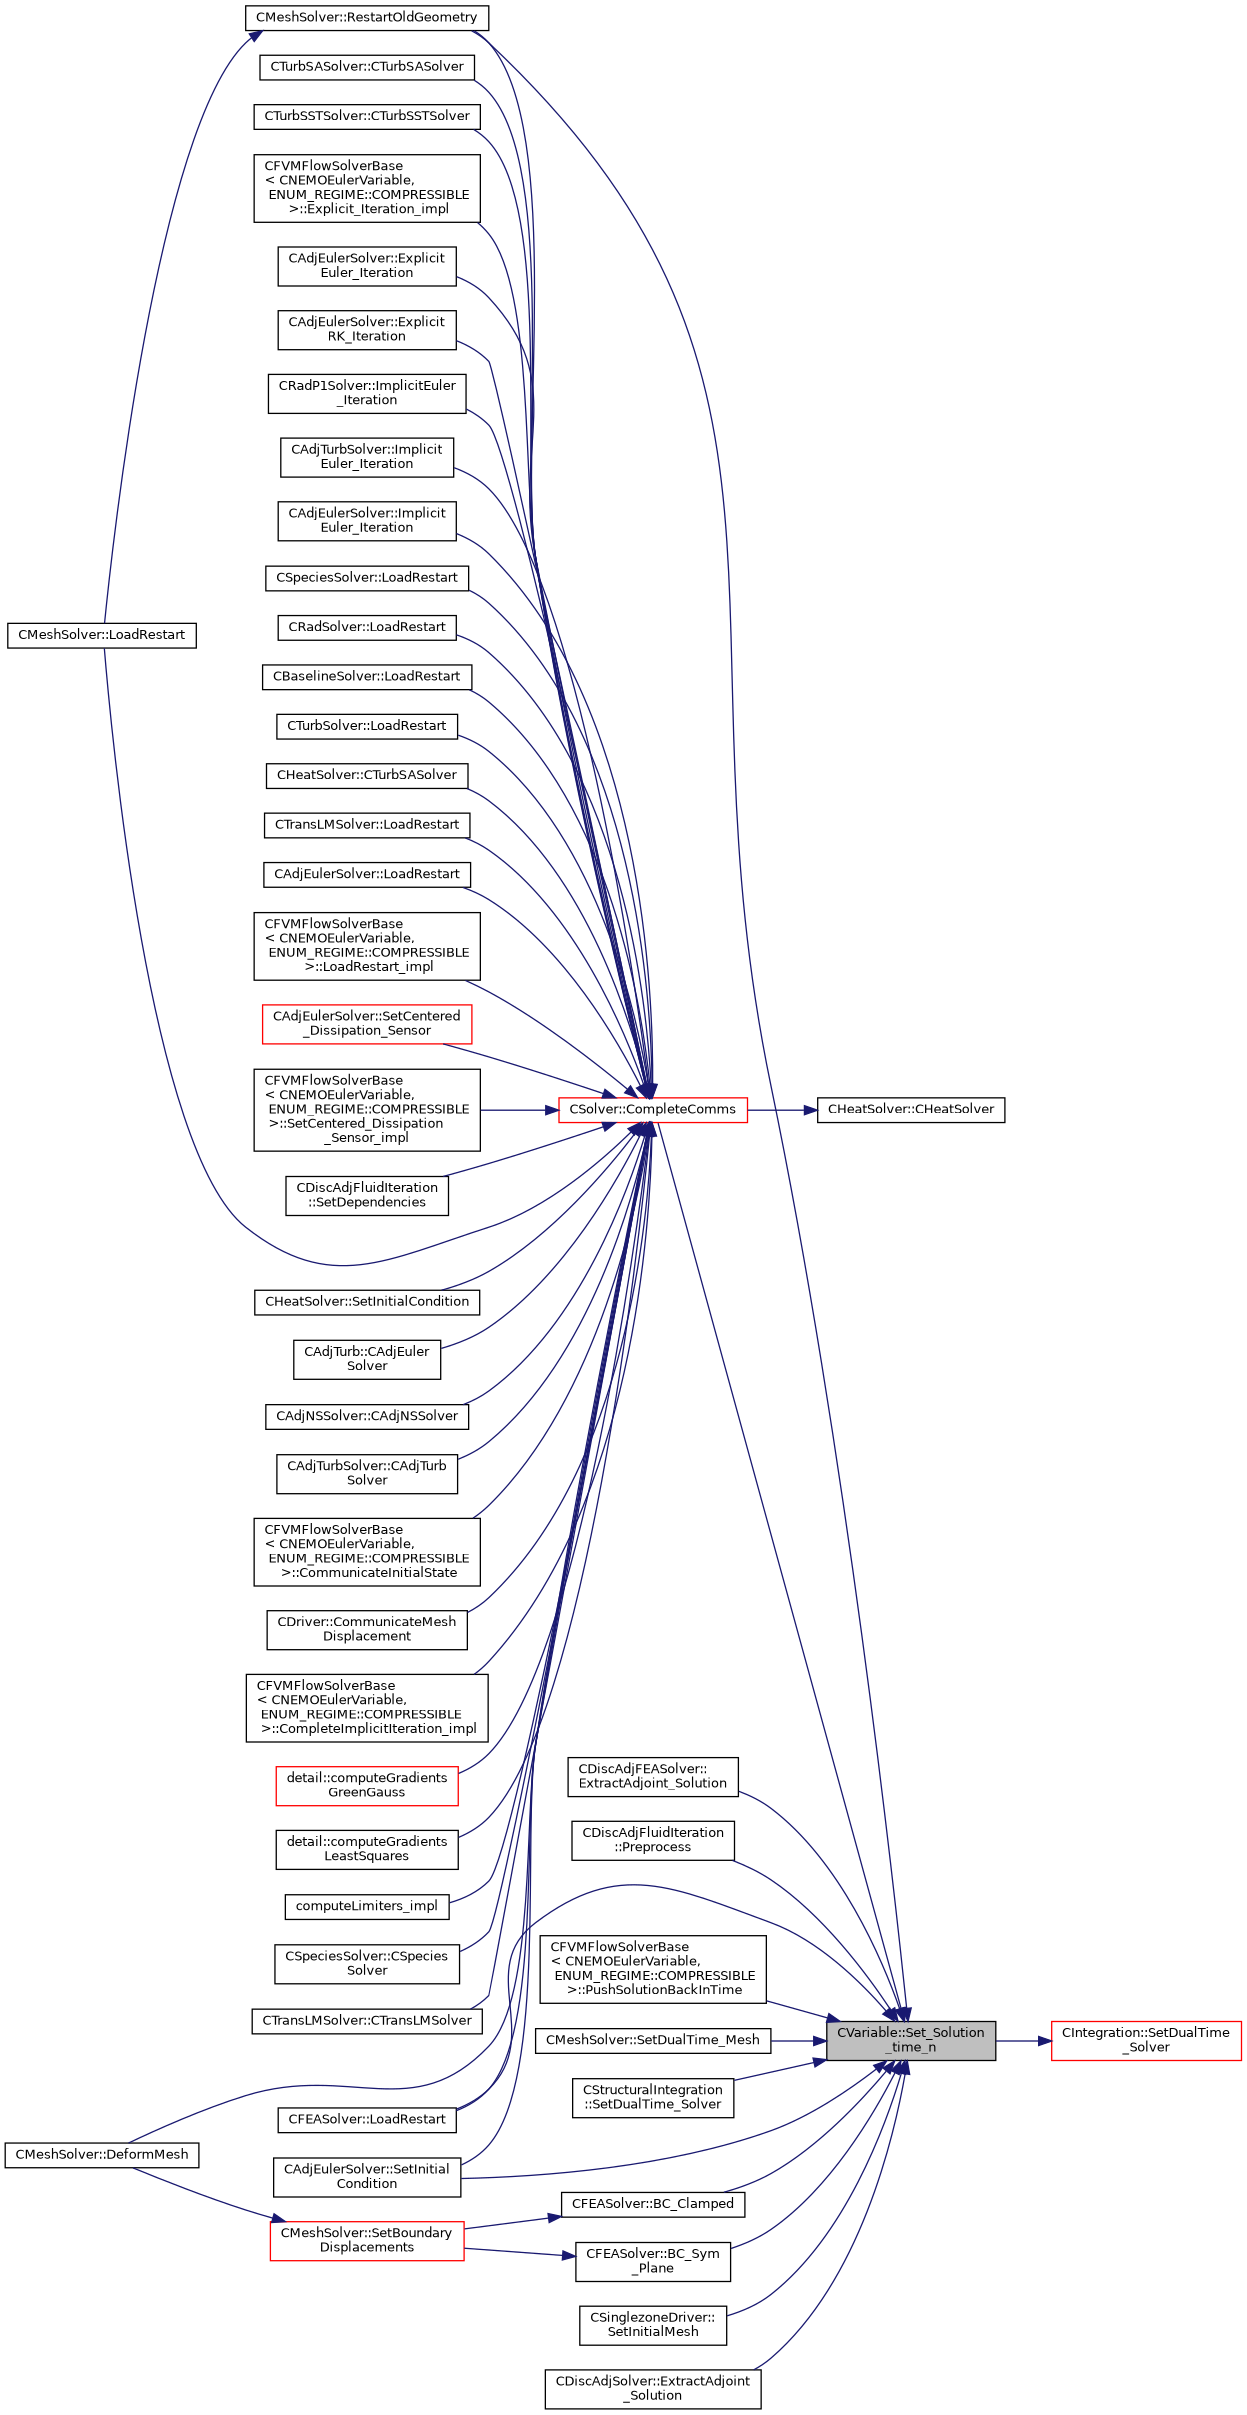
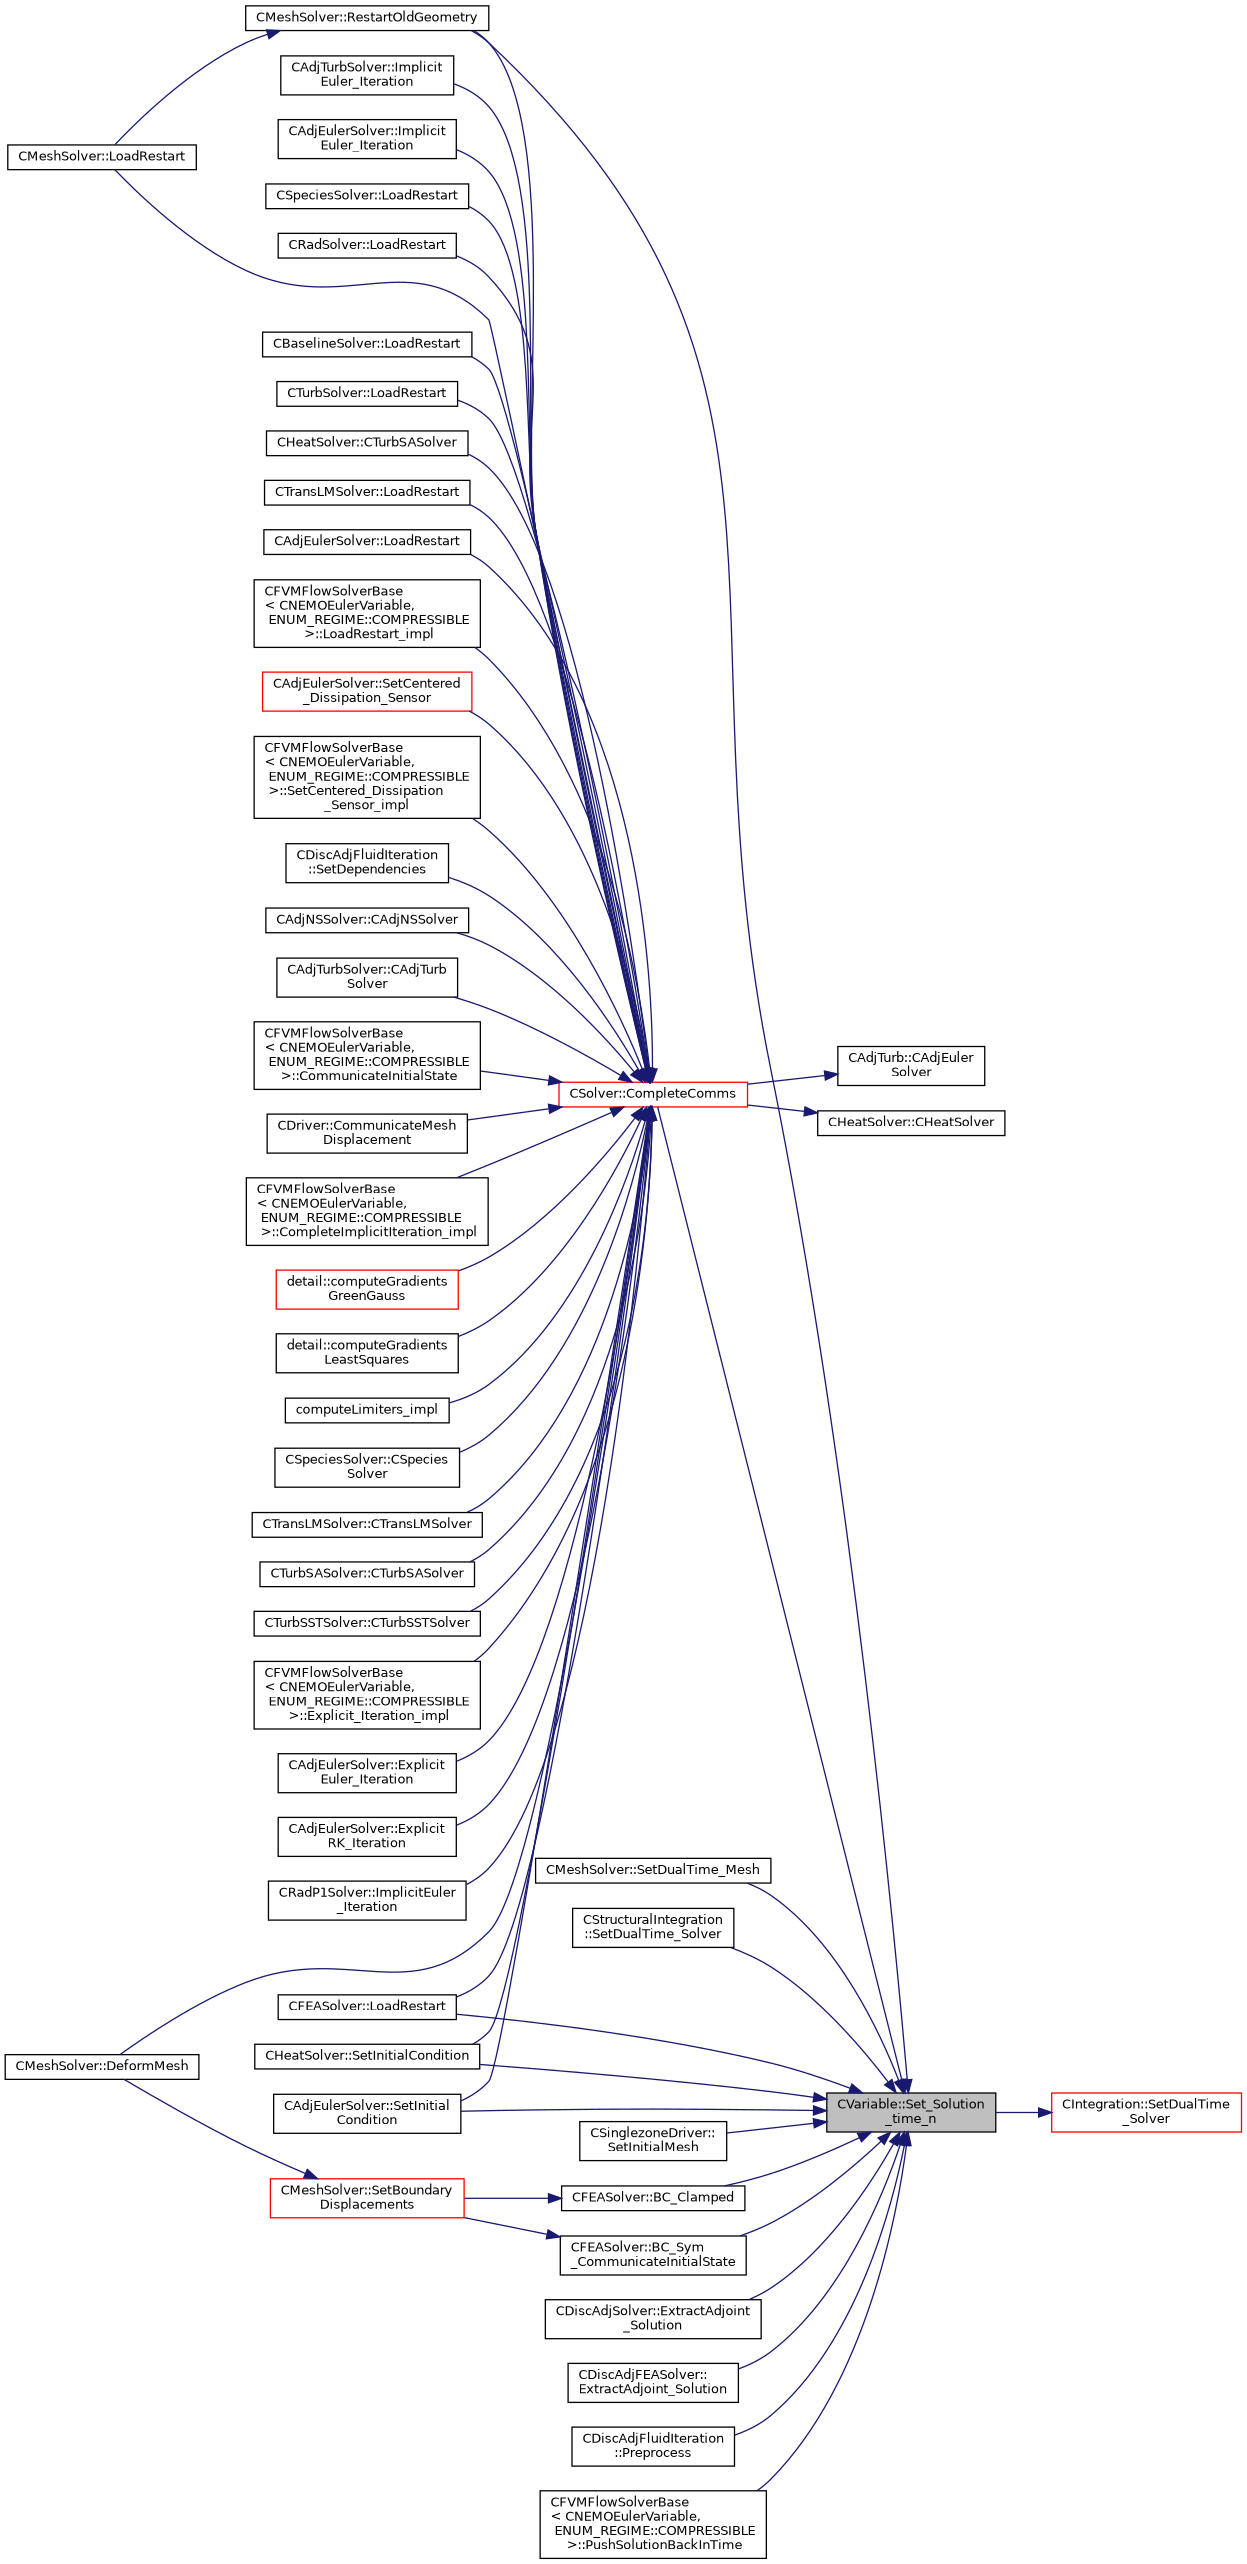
(560, 1261) -> (786, 1080)
none -> (647, 2079)
(653, 2262) -> (653, 2255)
